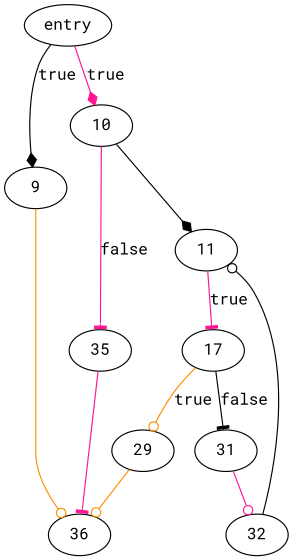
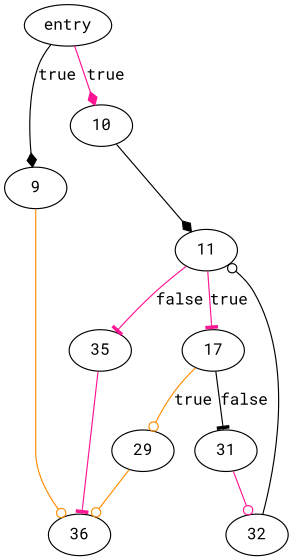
(101, 235) -> (151, 296)
